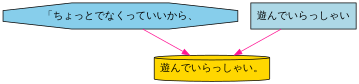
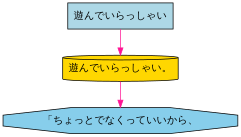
(163, 40) -> (120, 91)
